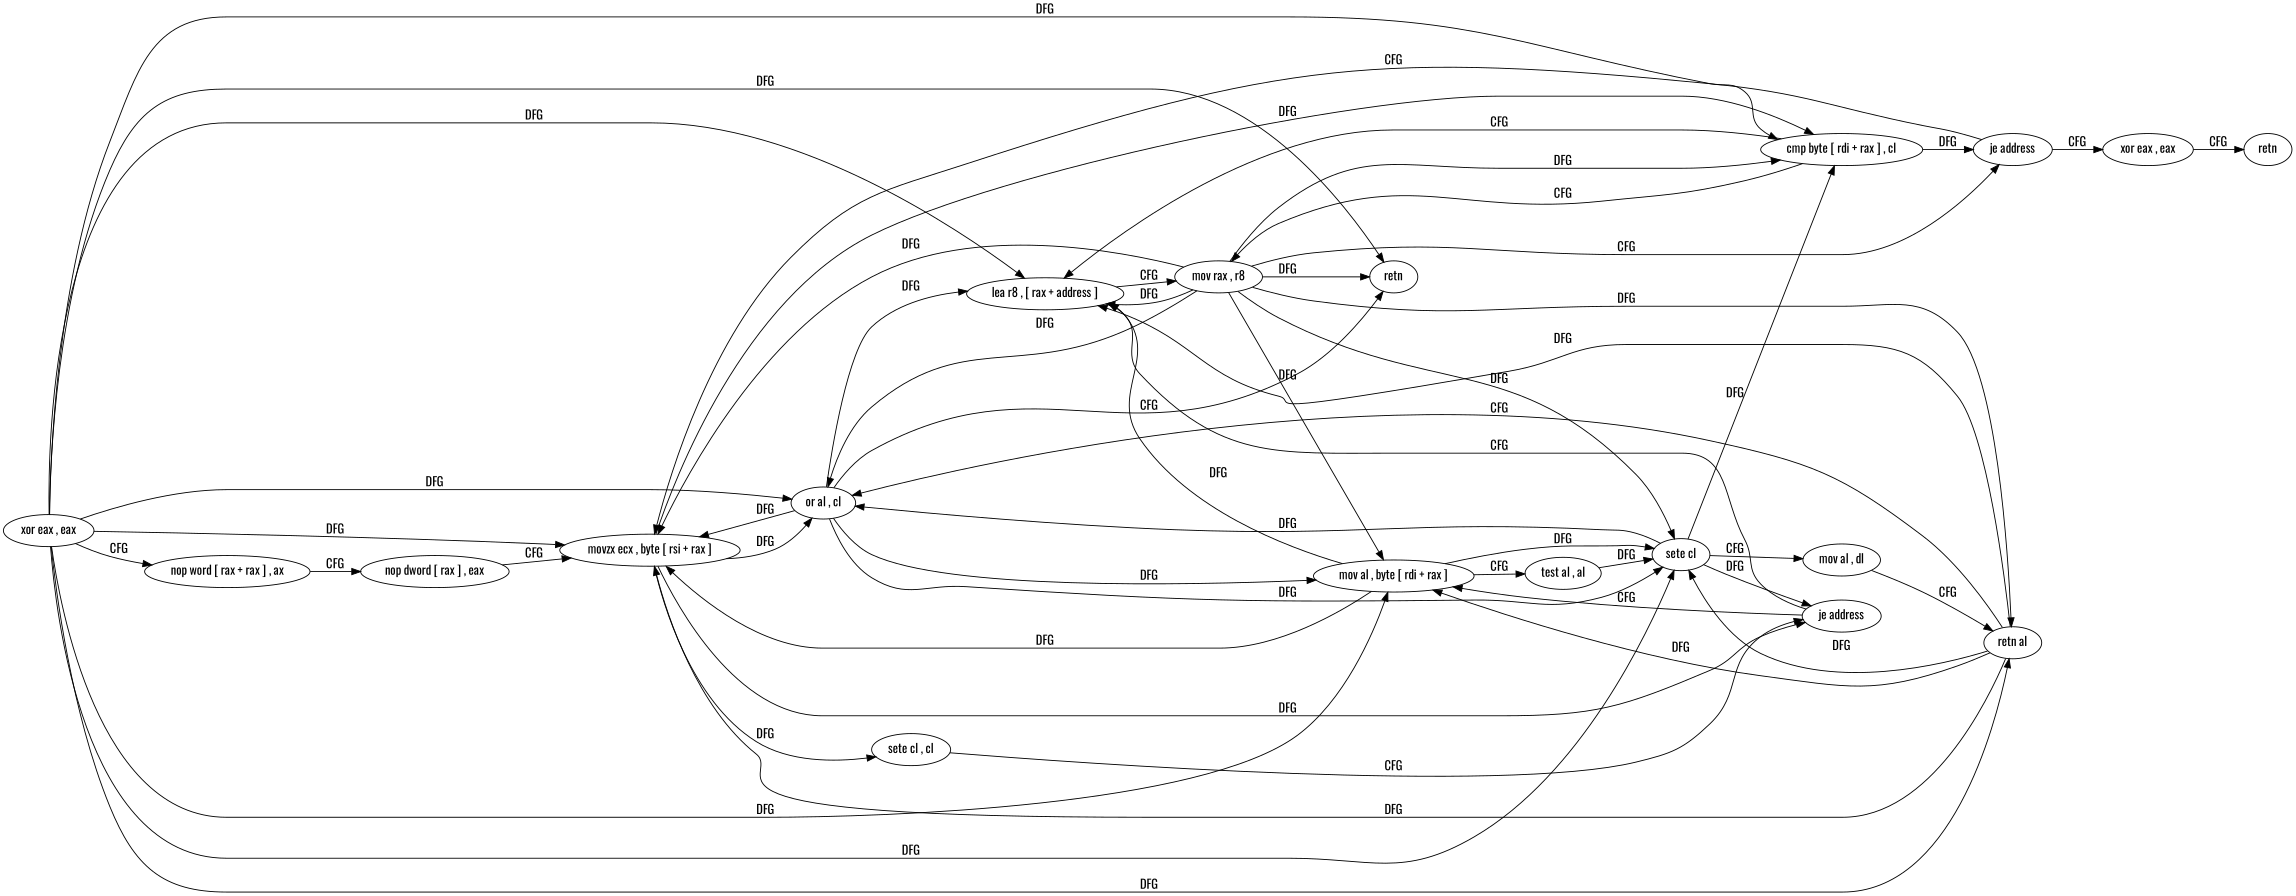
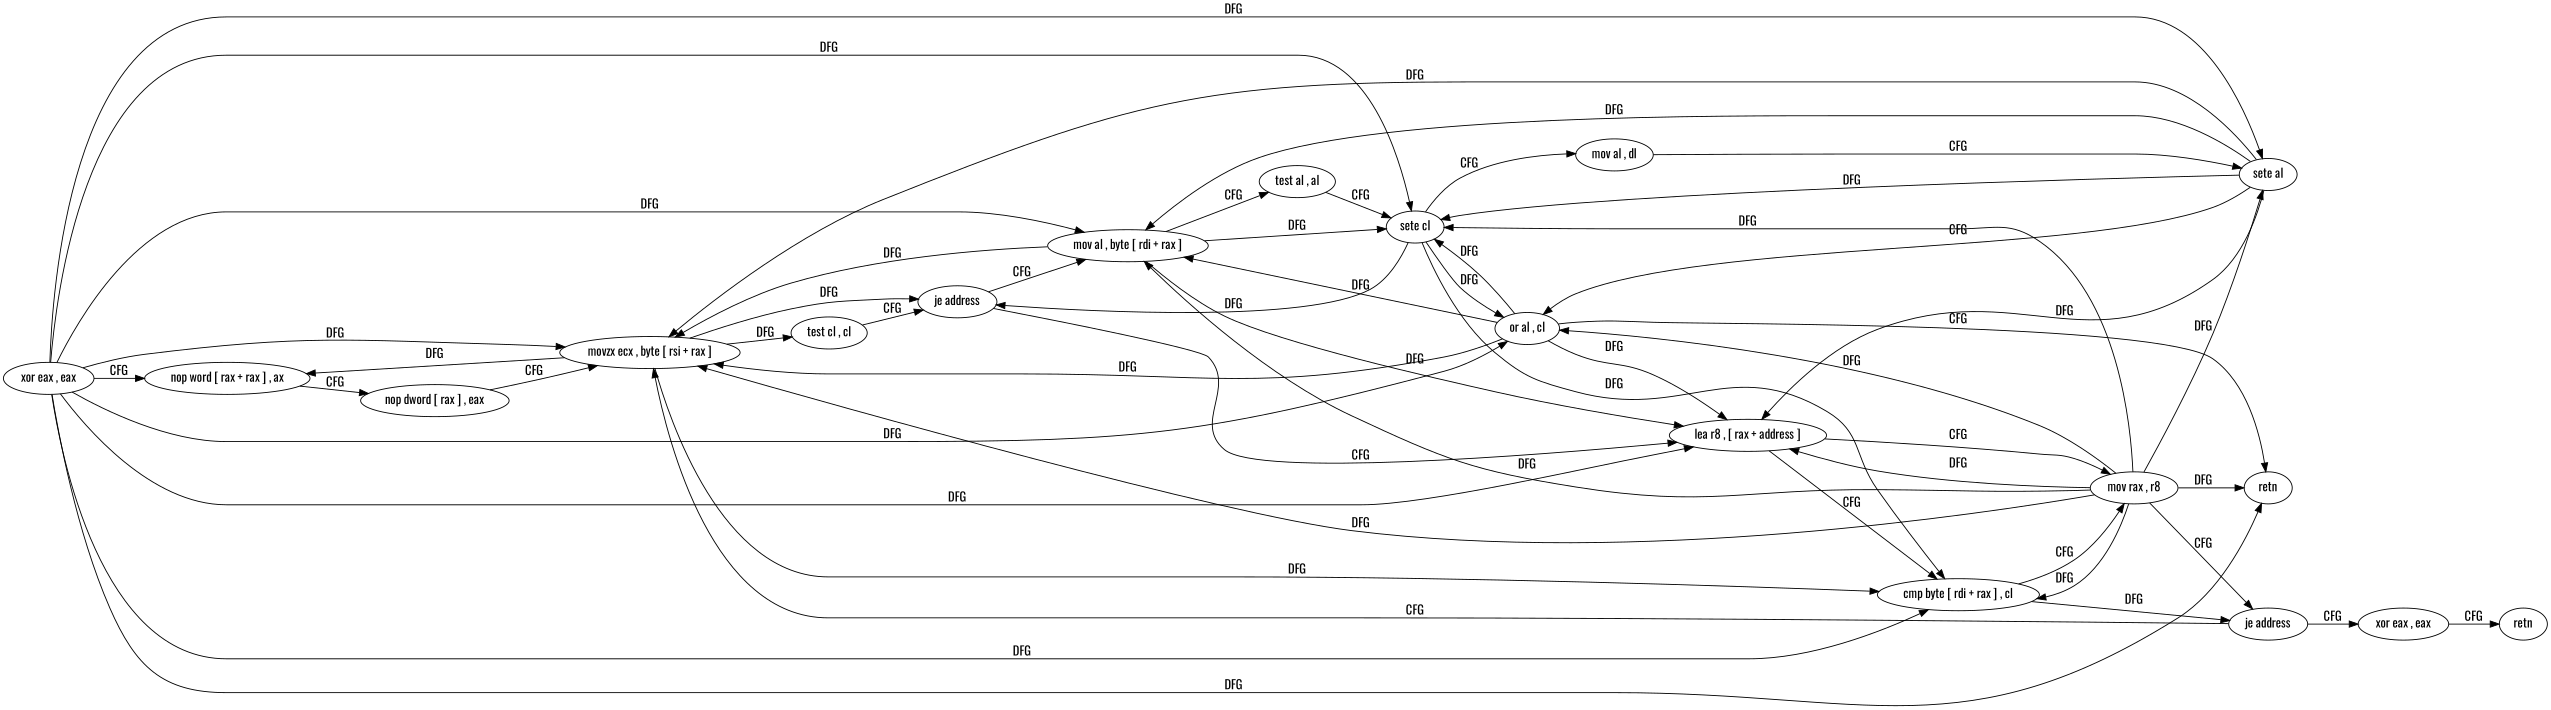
(1408, 130) -> (1850, 512)
(770, 551) -> (440, 365)
(1627, 556) -> (1361, 196)
(2013, 643) -> (2268, 174)
(911, 750) -> (829, 333)
